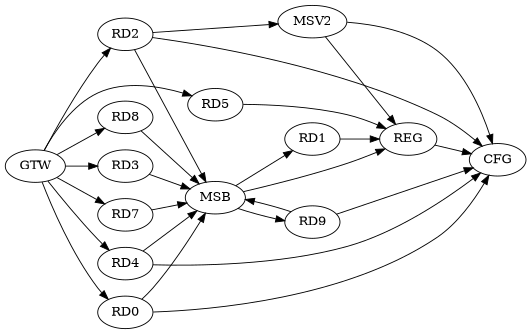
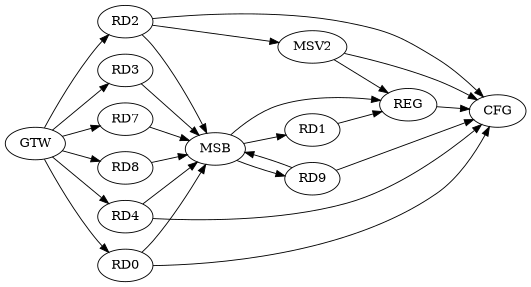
(215, 105) -> none
